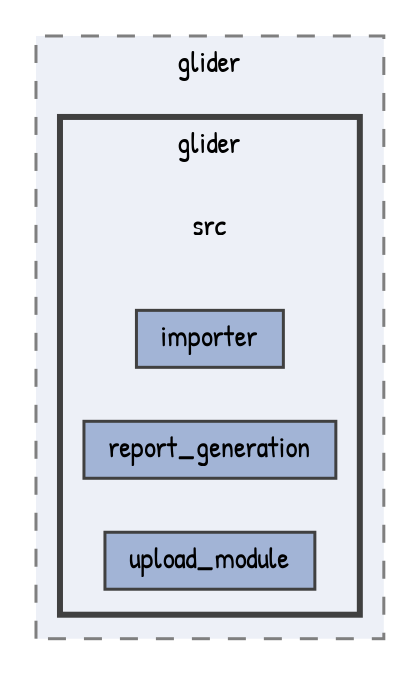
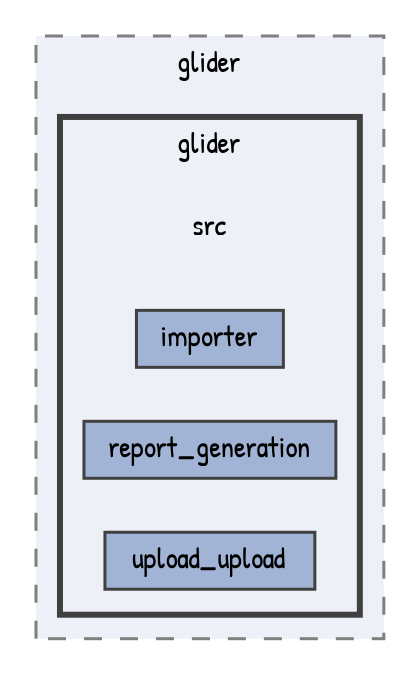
(210, 561) -> (210, 561)
